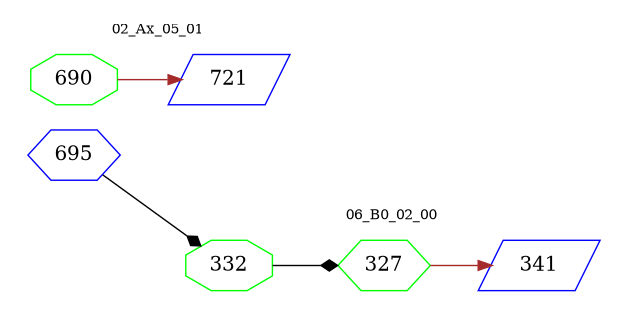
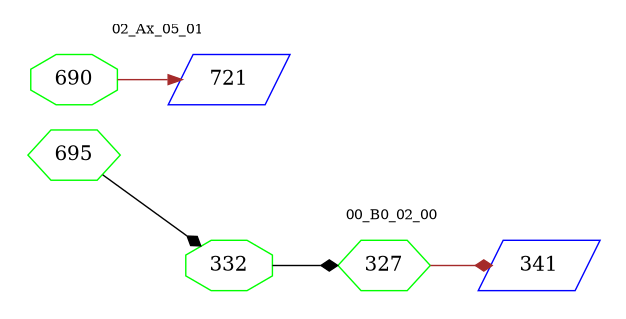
(74, 155) -> (74, 155)
(392, 216) -> (392, 216)
(454, 265) -> (454, 265)
